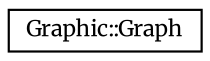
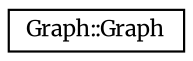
(105, 31) -> (96, 31)
